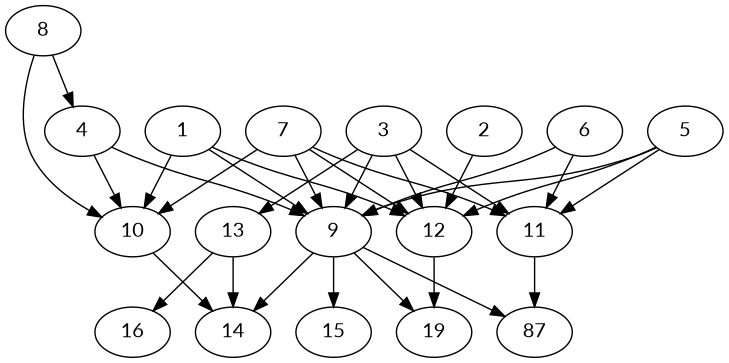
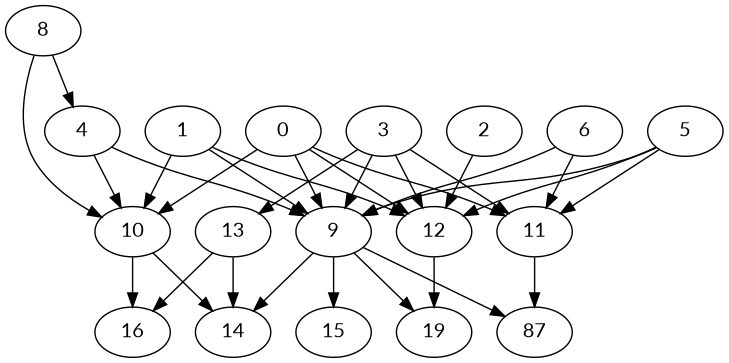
(283, 131) -> (283, 131)
none -> (133, 275)
